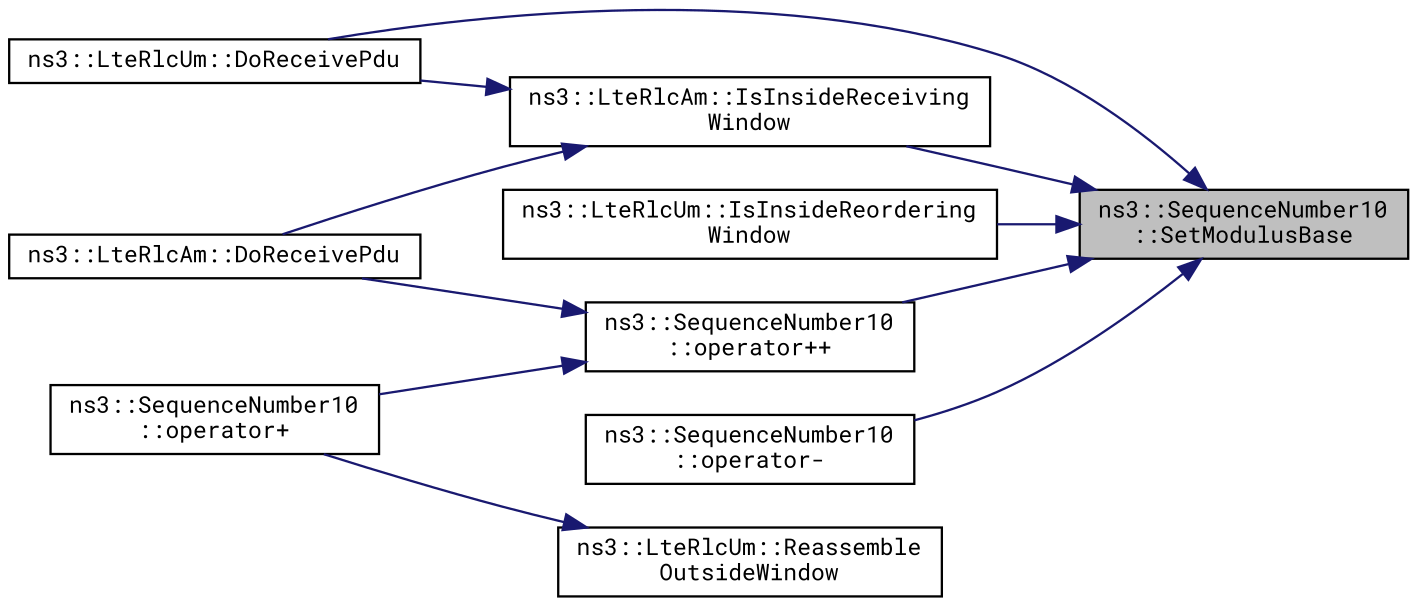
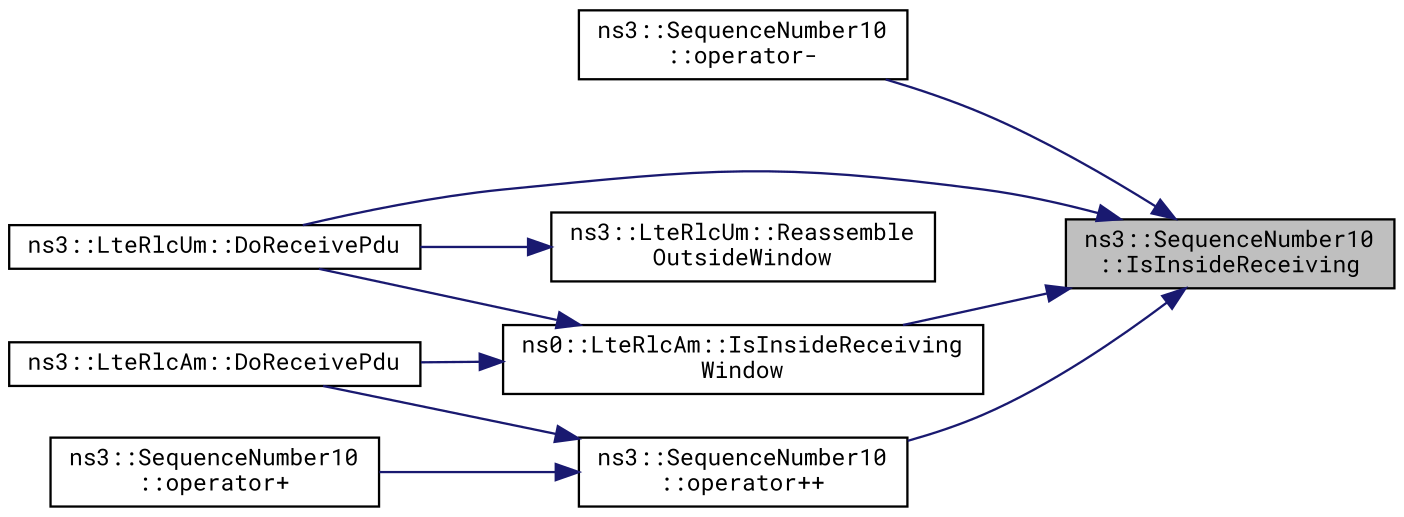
(750, 112) -> (743, 360)
(750, 224) -> none
(1244, 224) -> (1230, 254)
(444, 490) -> (474, 247)
